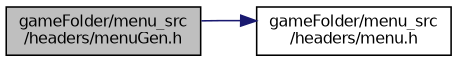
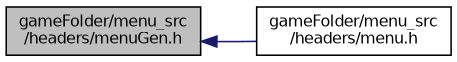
(221, 21) -> (237, 42)
